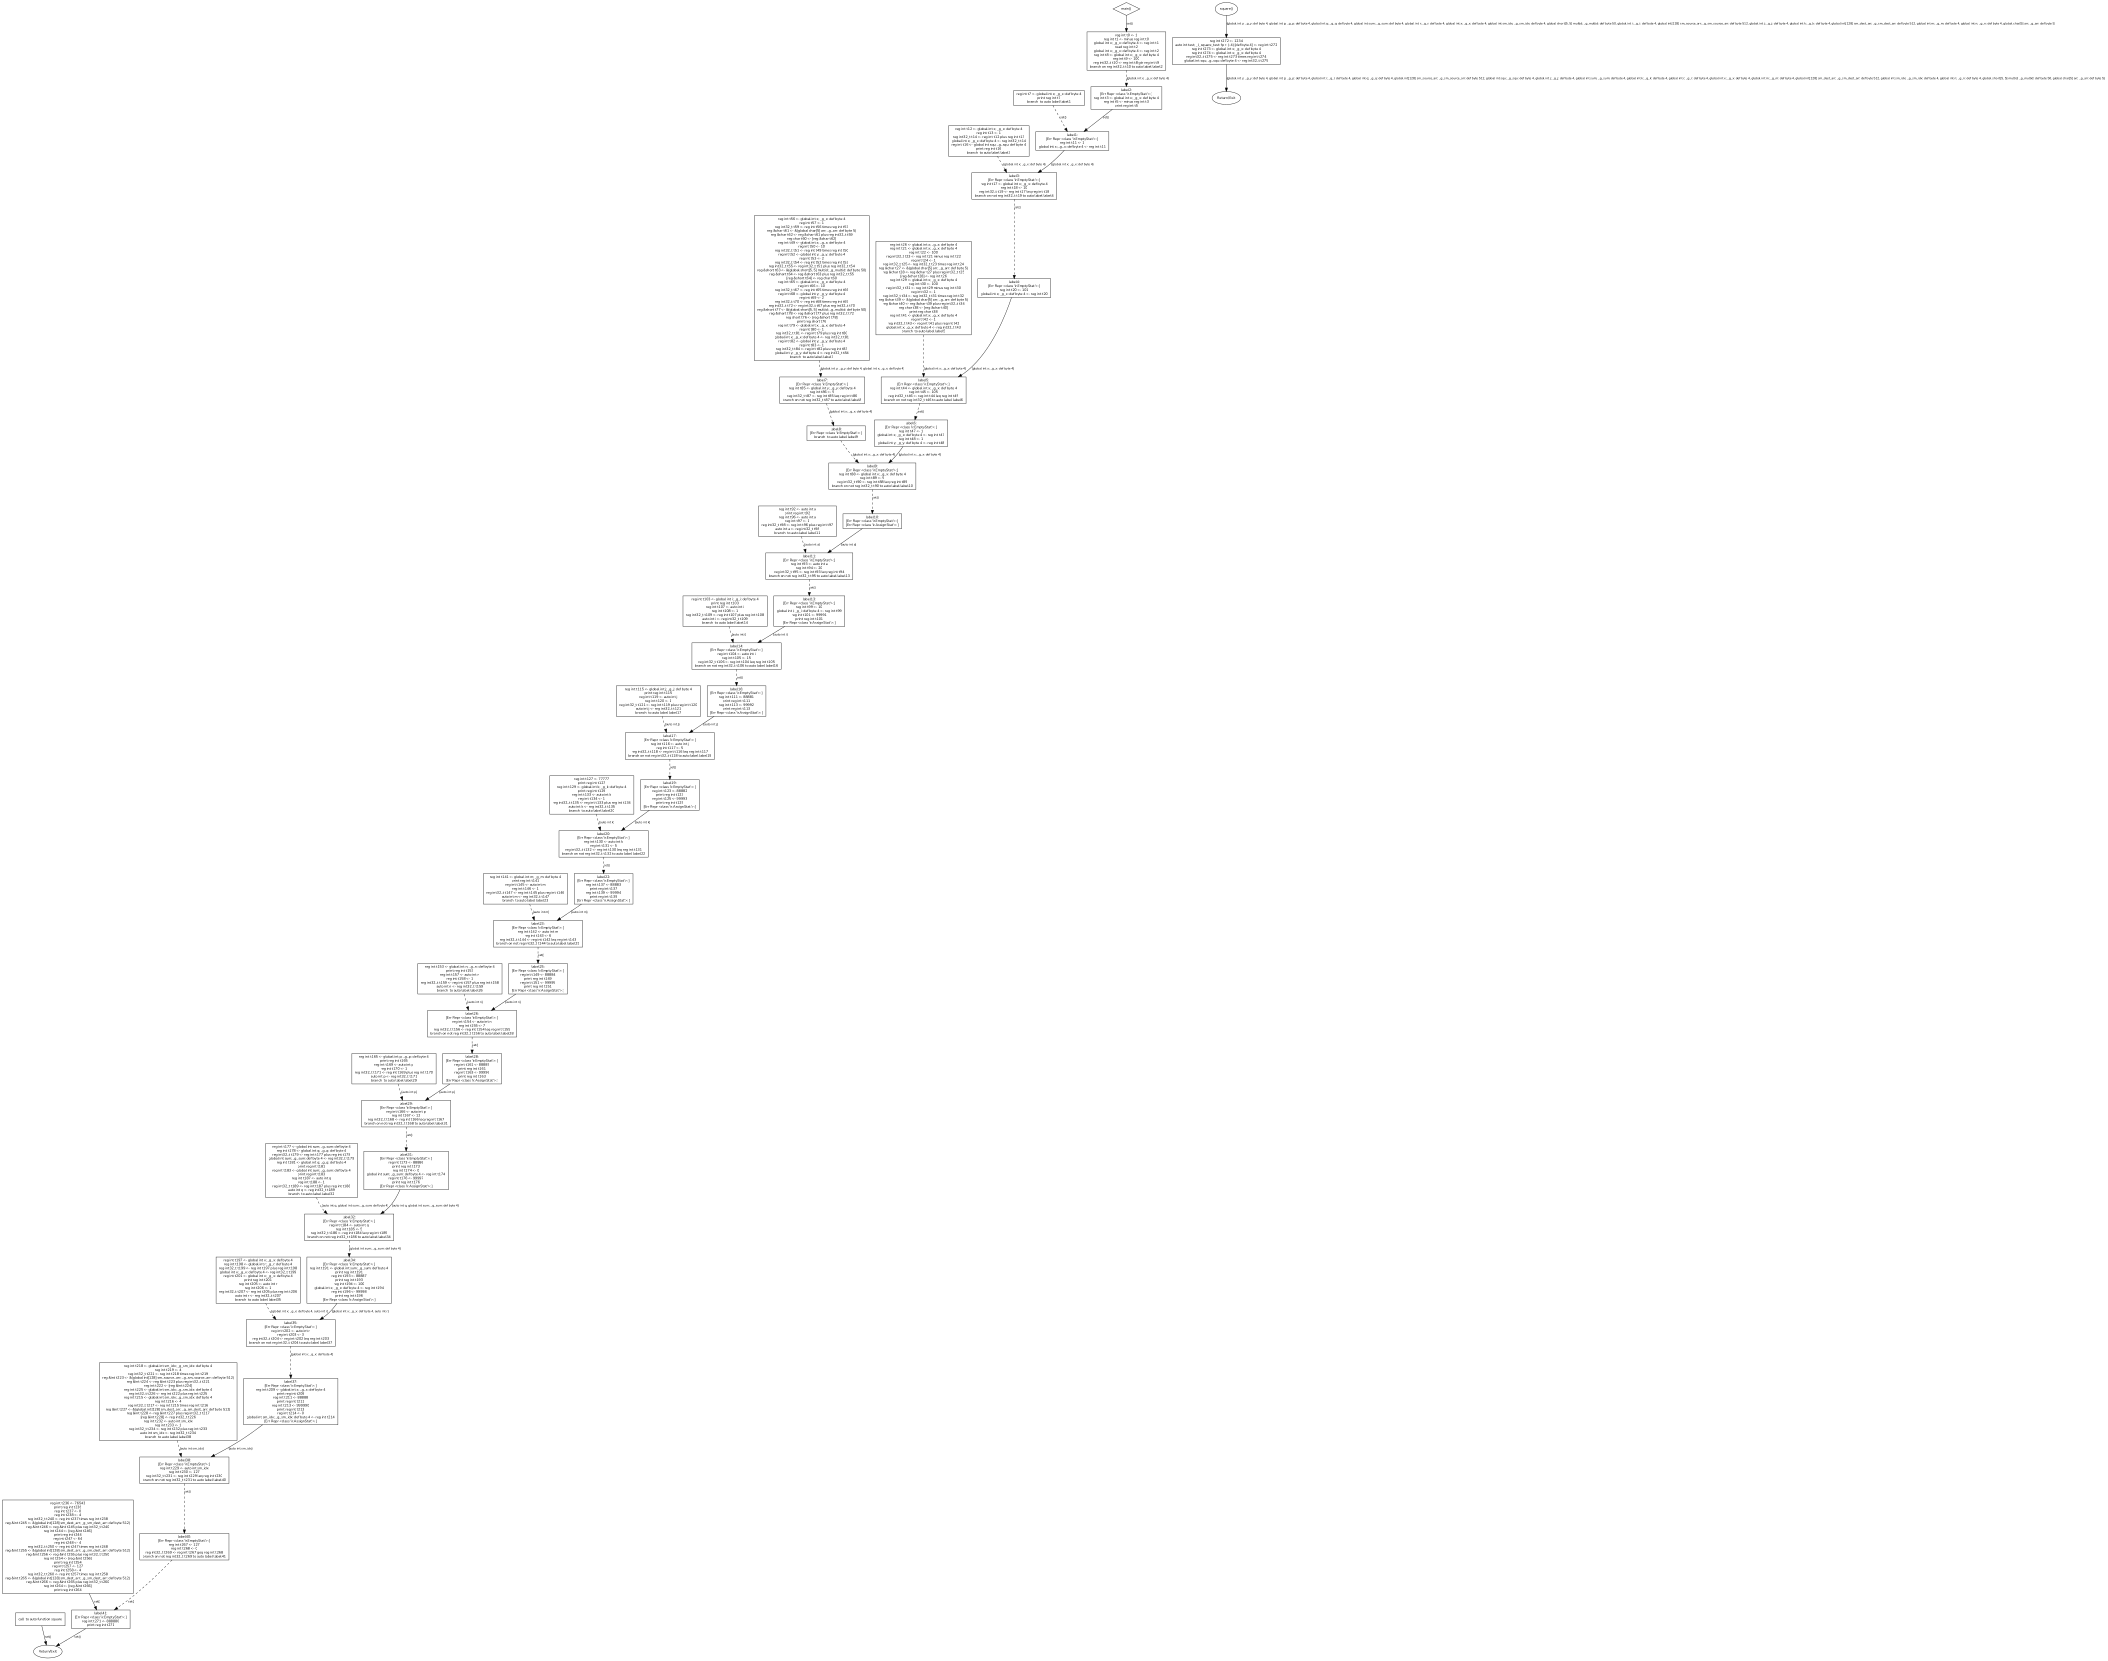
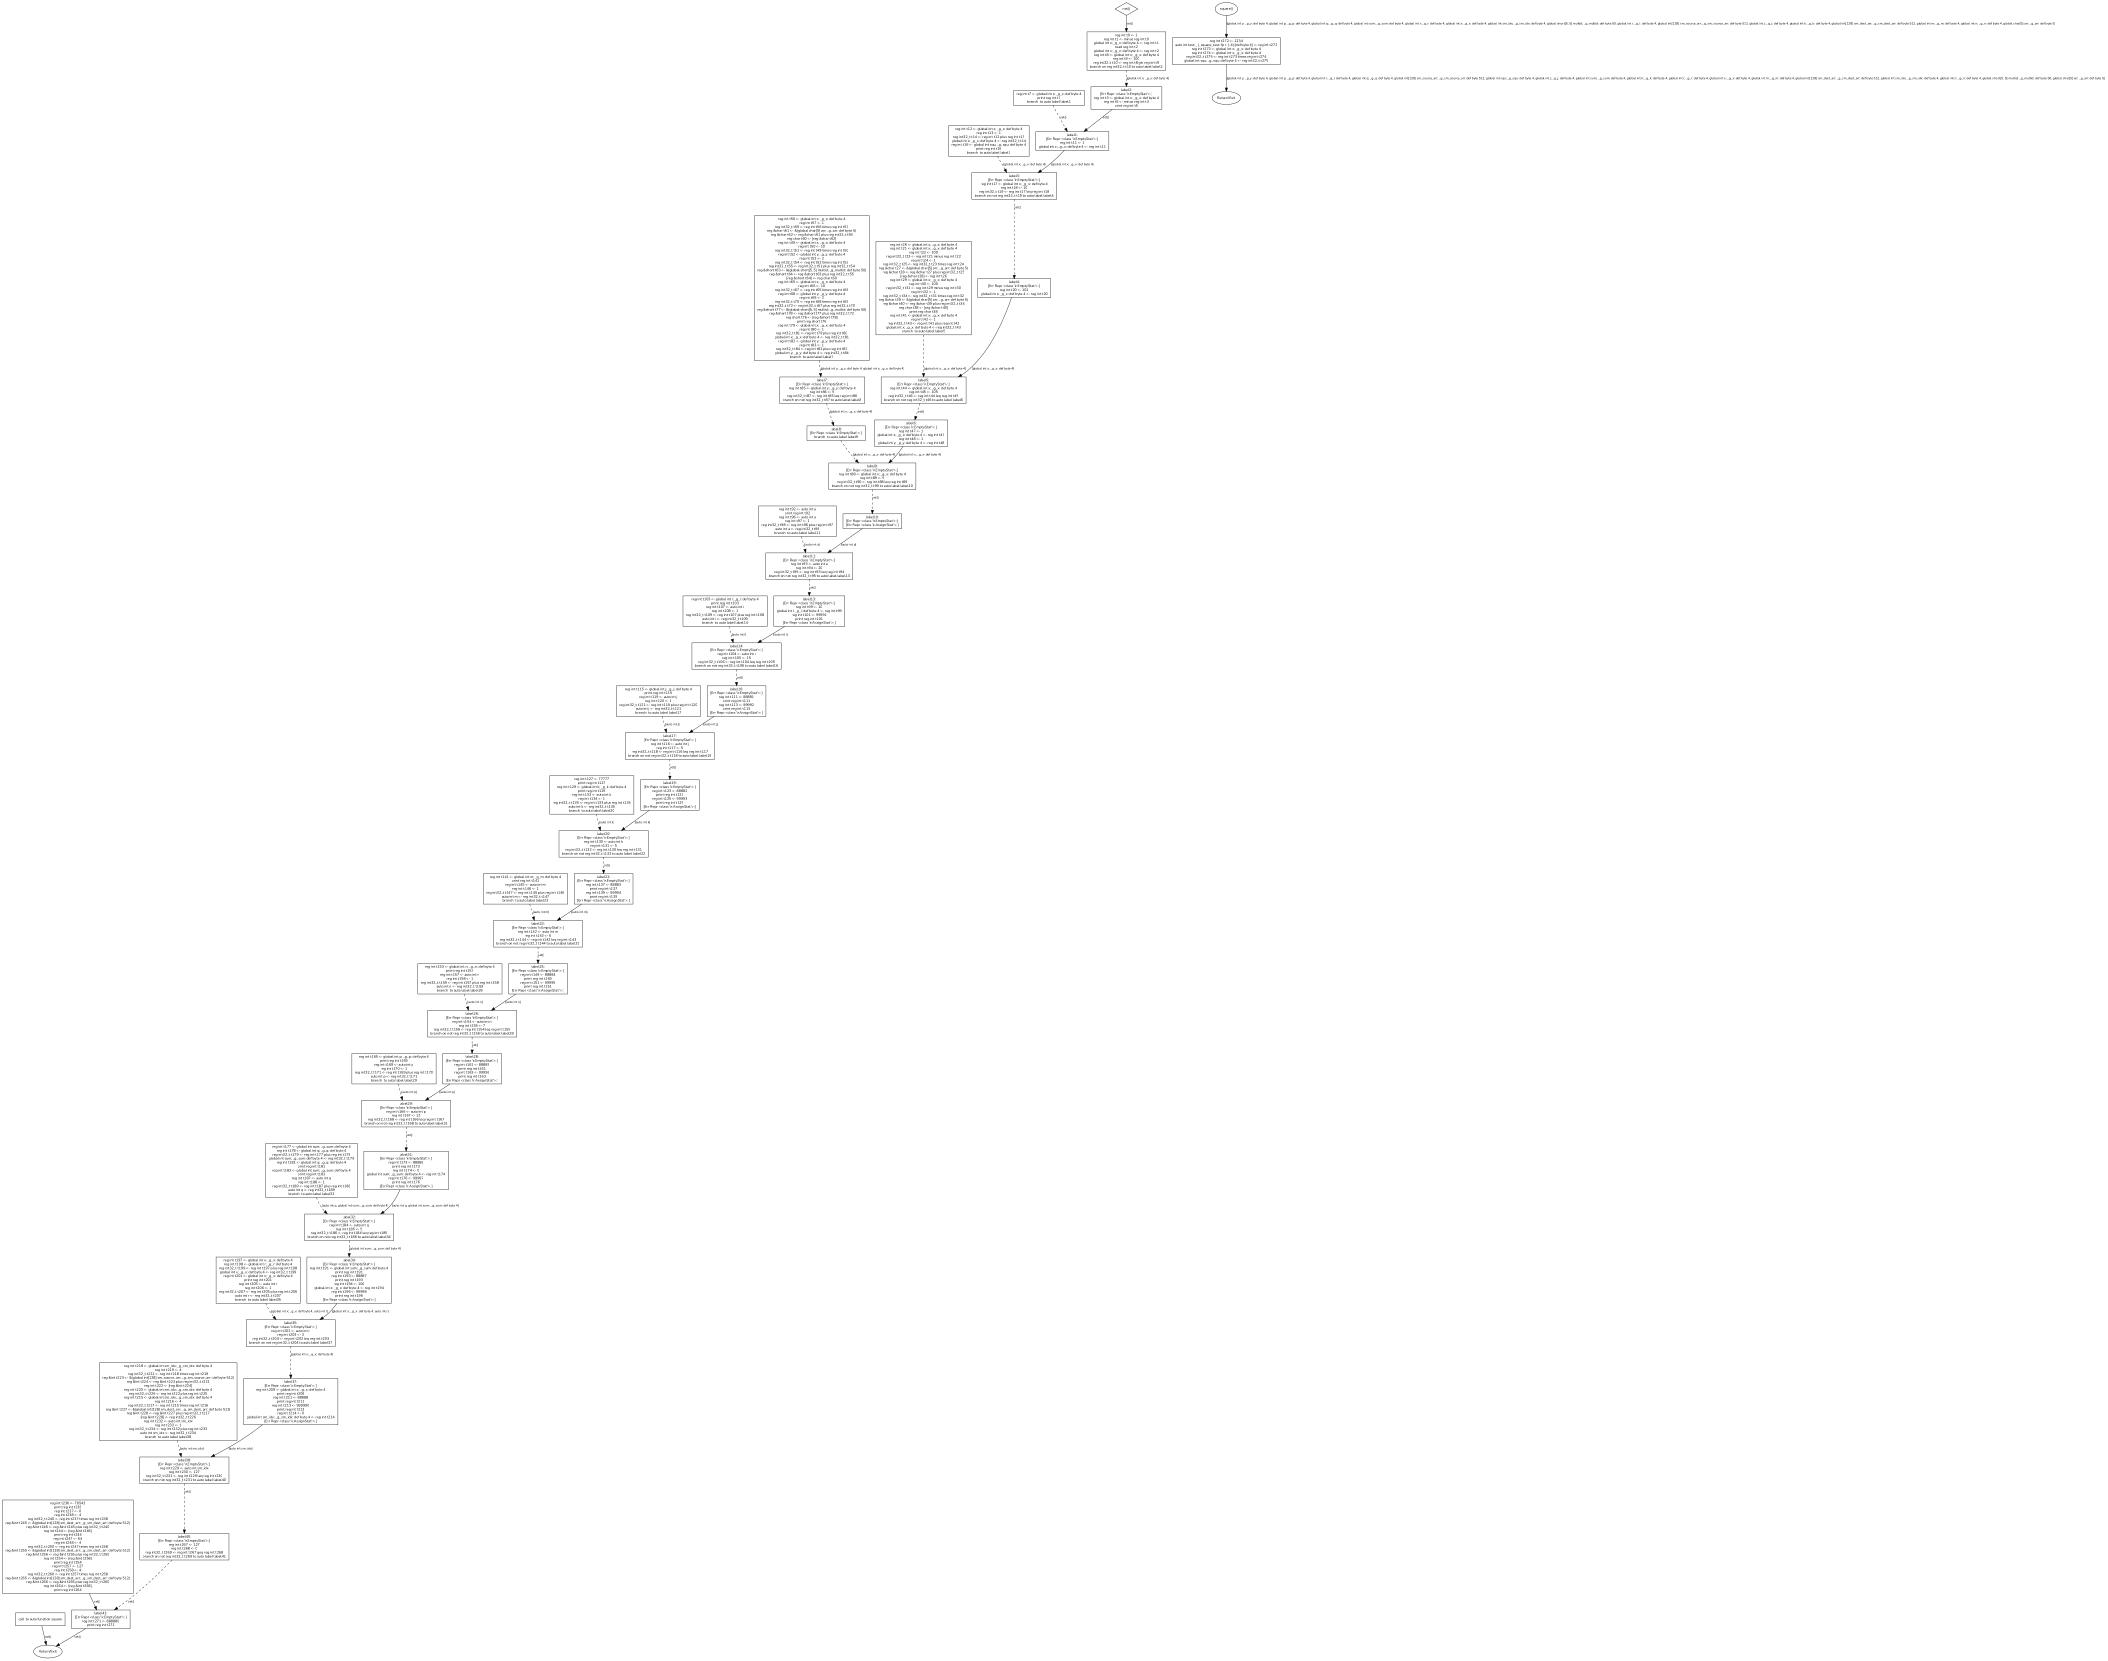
(1126, 9) -> (1126, 9)
